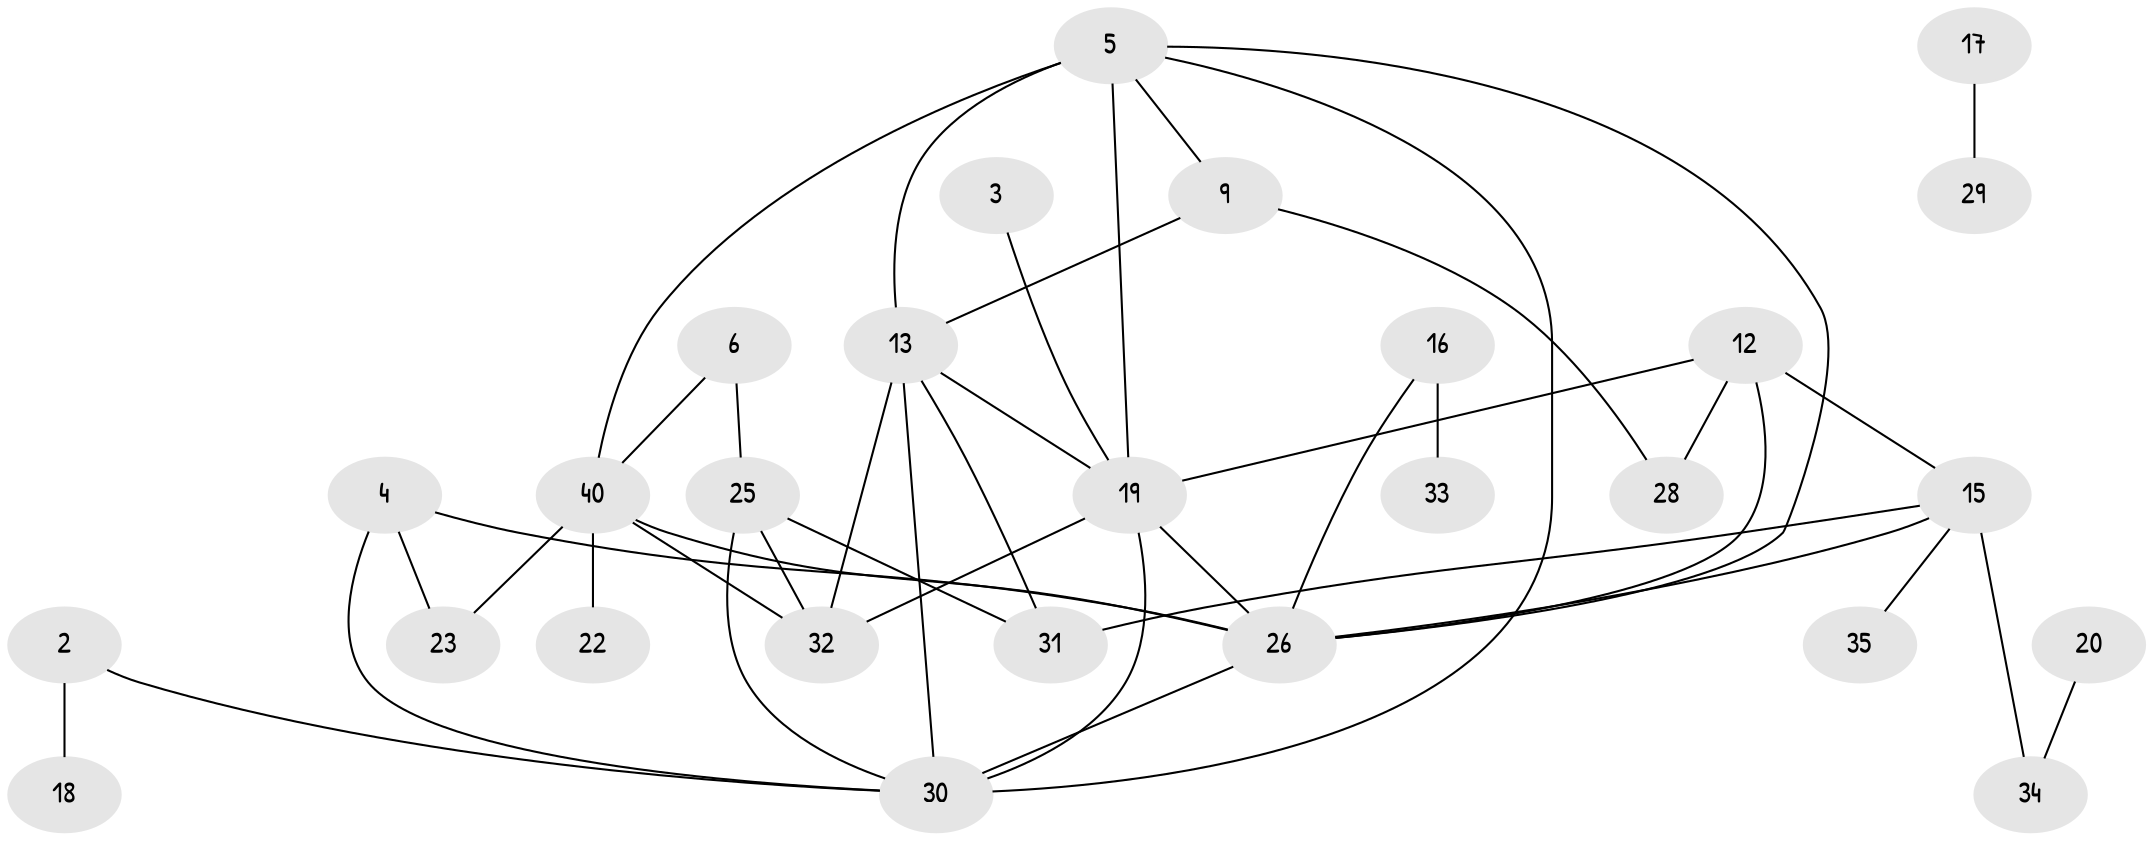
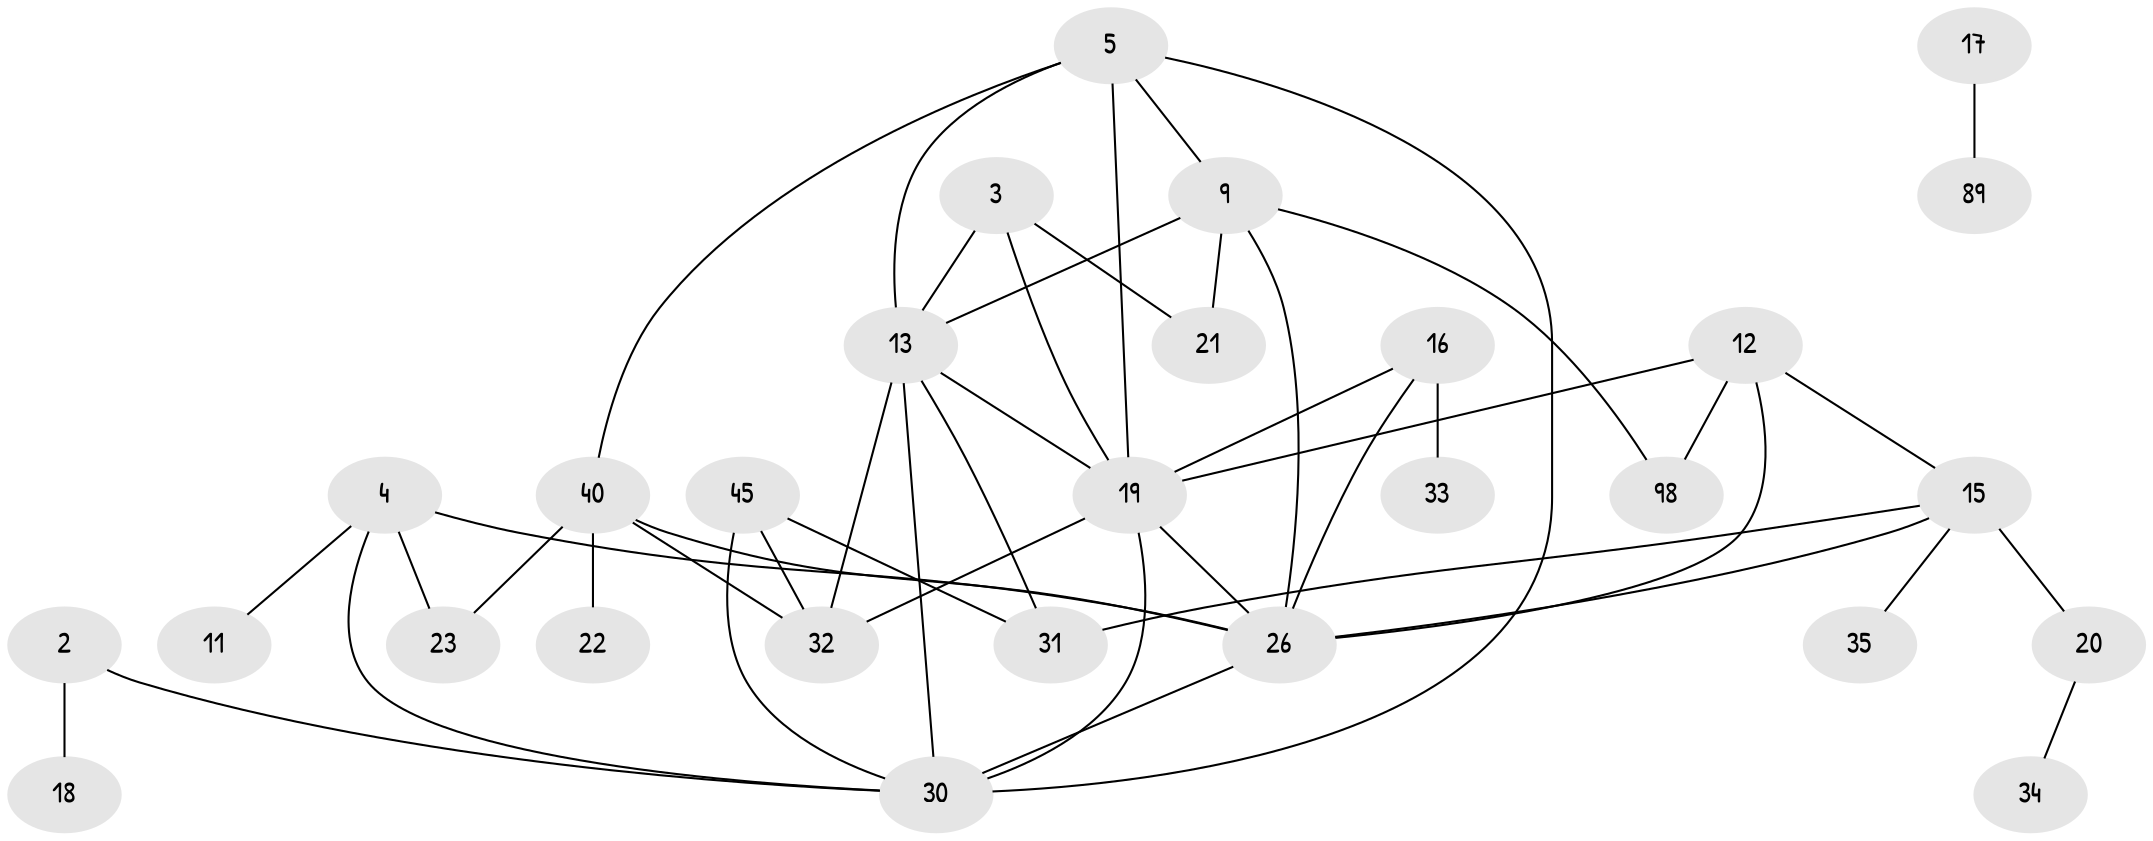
(1974, 196) -> (1974, 196)
none -> (949, 271)
(1809, 293) -> (1297, 395)
(734, 345) -> none
none -> (1209, 345)
none -> (1284, 420)
(743, 495) -> (743, 495)
(1667, 495) -> (1667, 495)
none -> (214, 645)
(2003, 645) -> (2032, 570)
